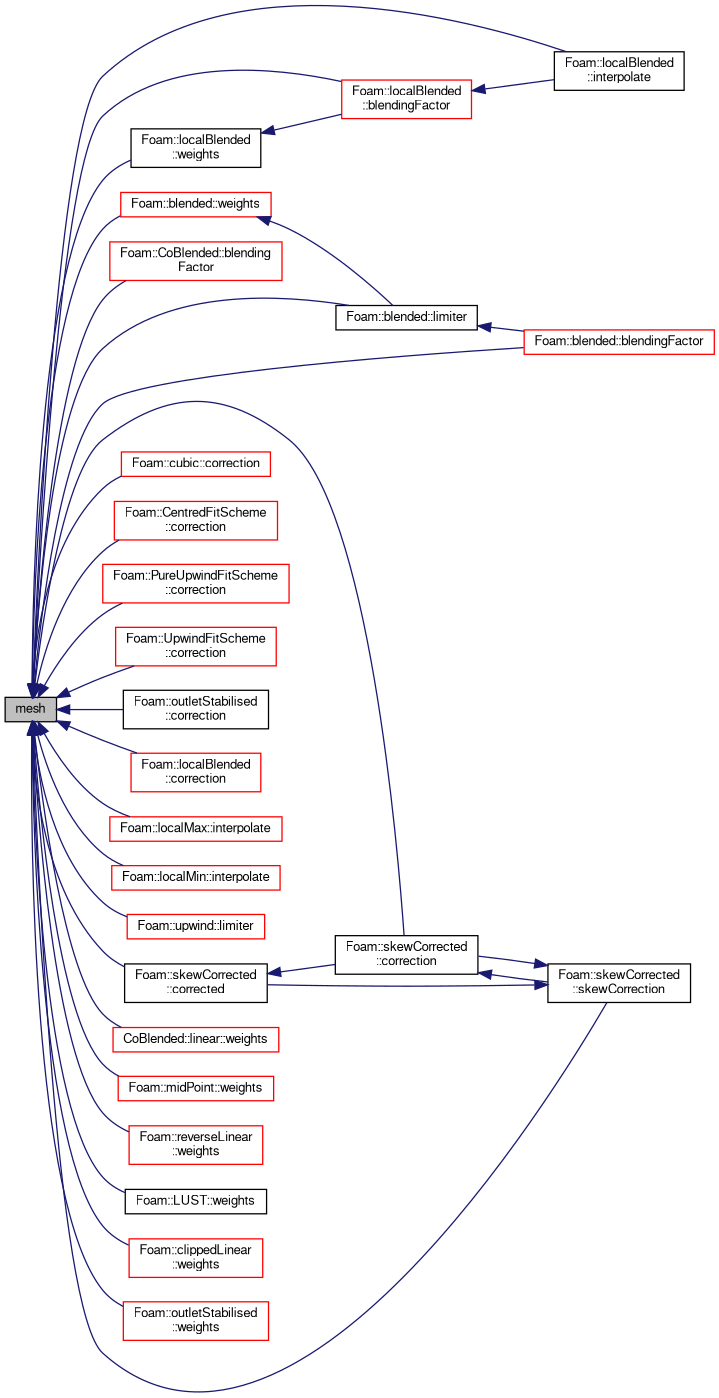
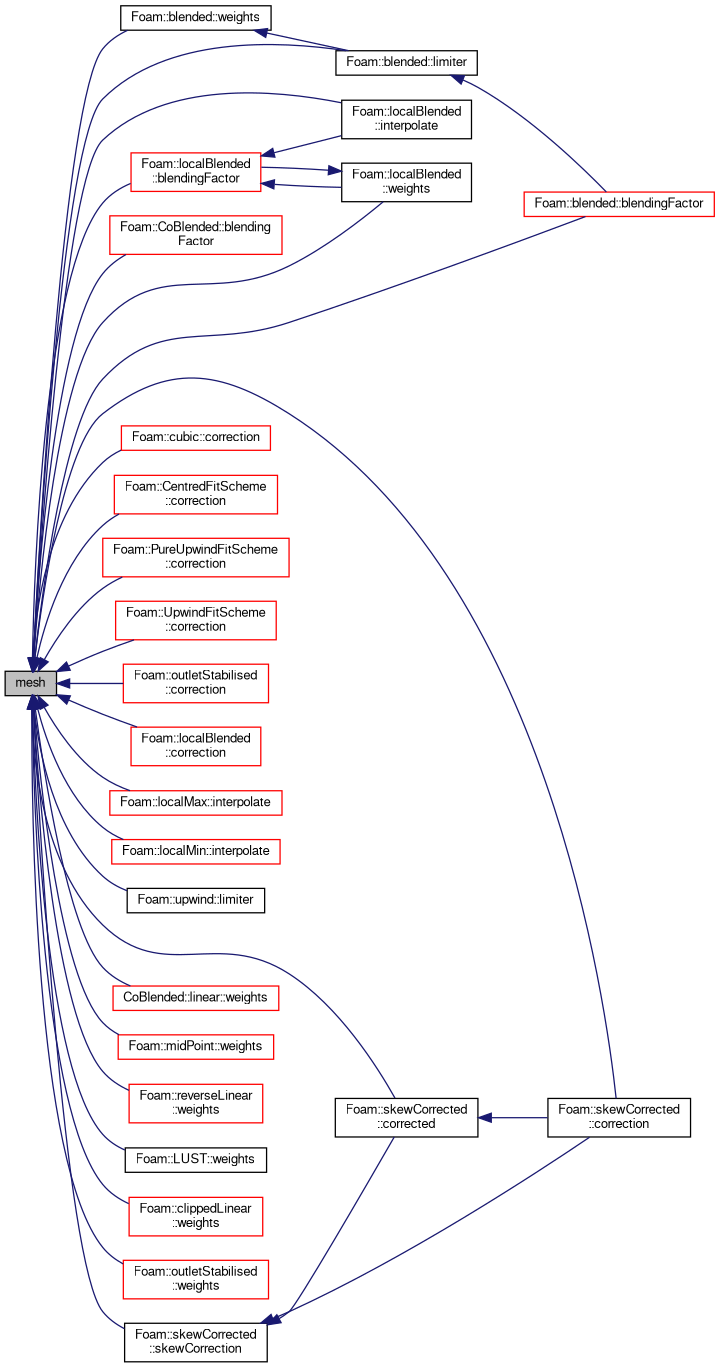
none -> (308, 186)
(196, 205) -> (196, 18)
(196, 710) -> (196, 683)
(196, 927) -> (196, 901)
(511, 977) -> none
